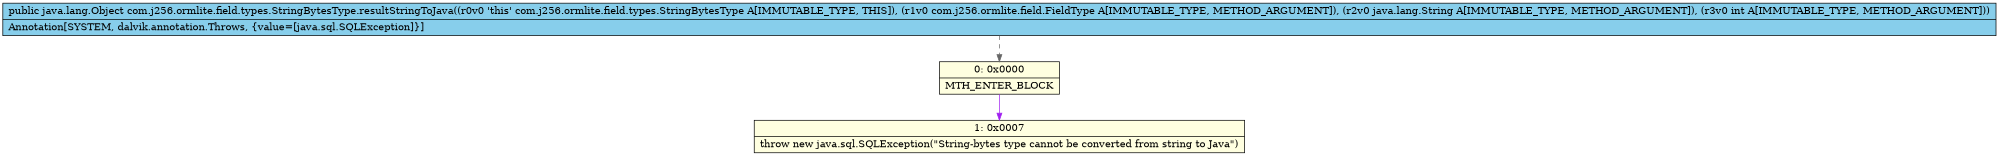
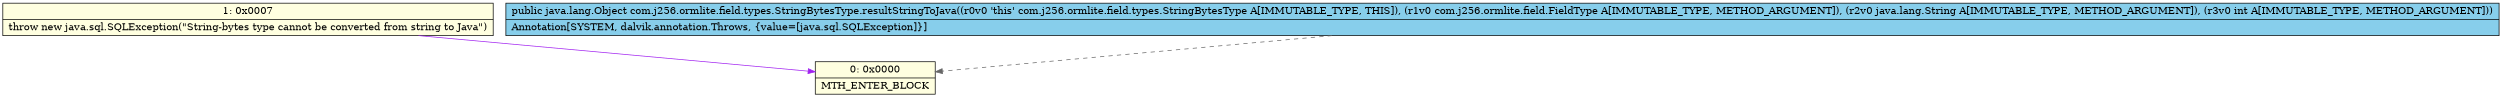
(999, 104) -> (613, 53)
